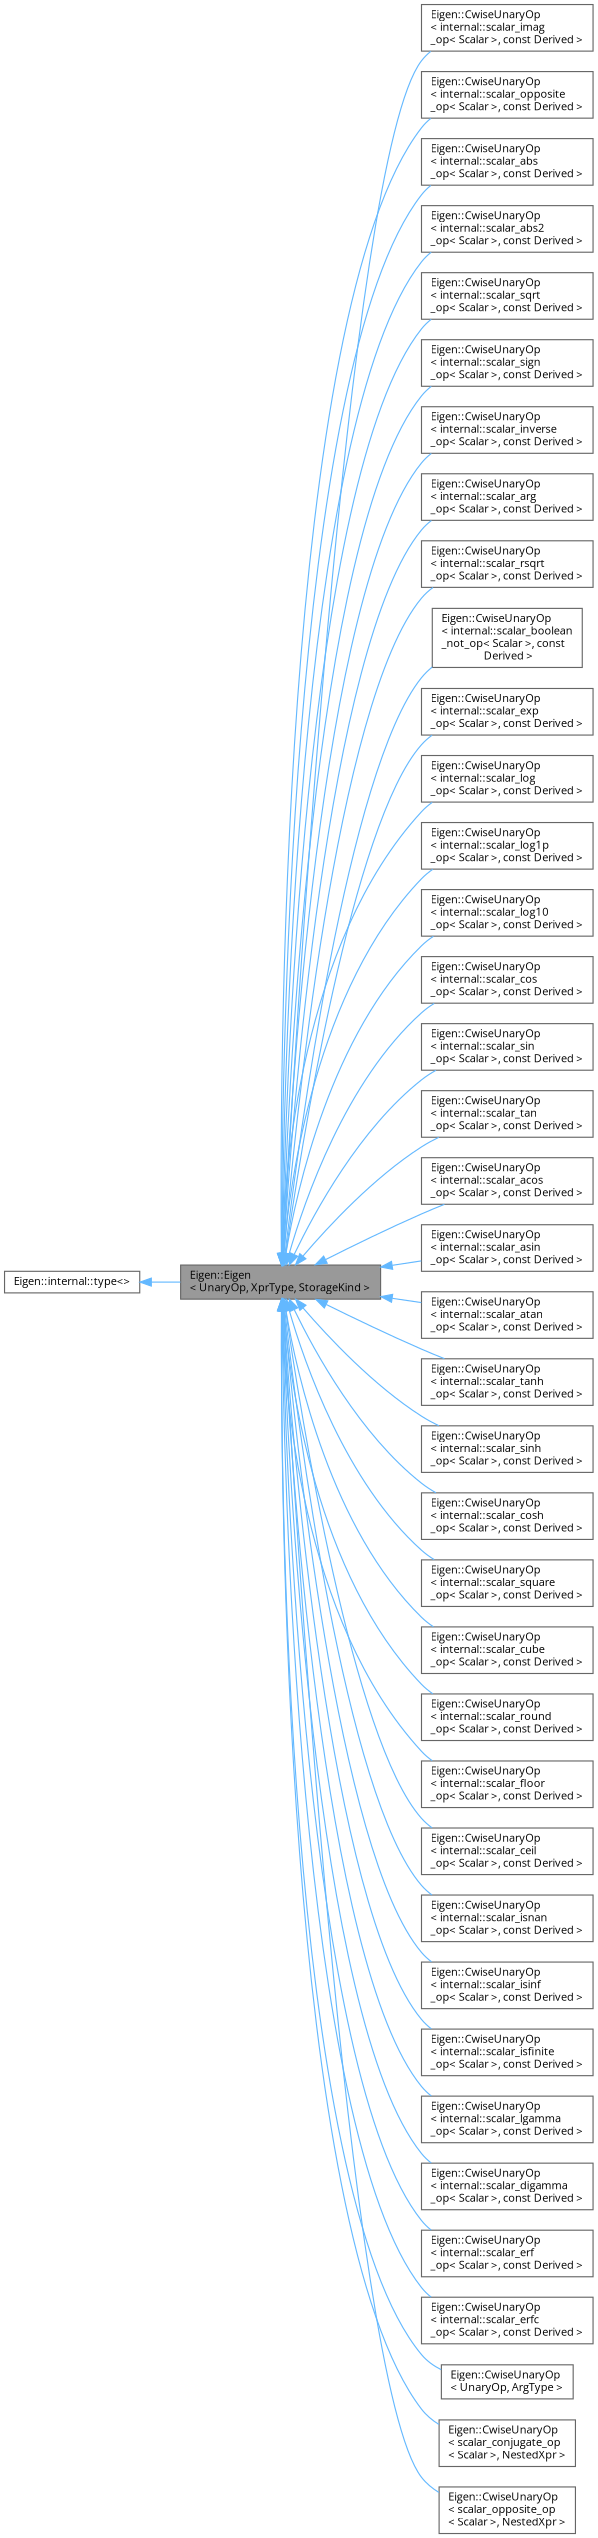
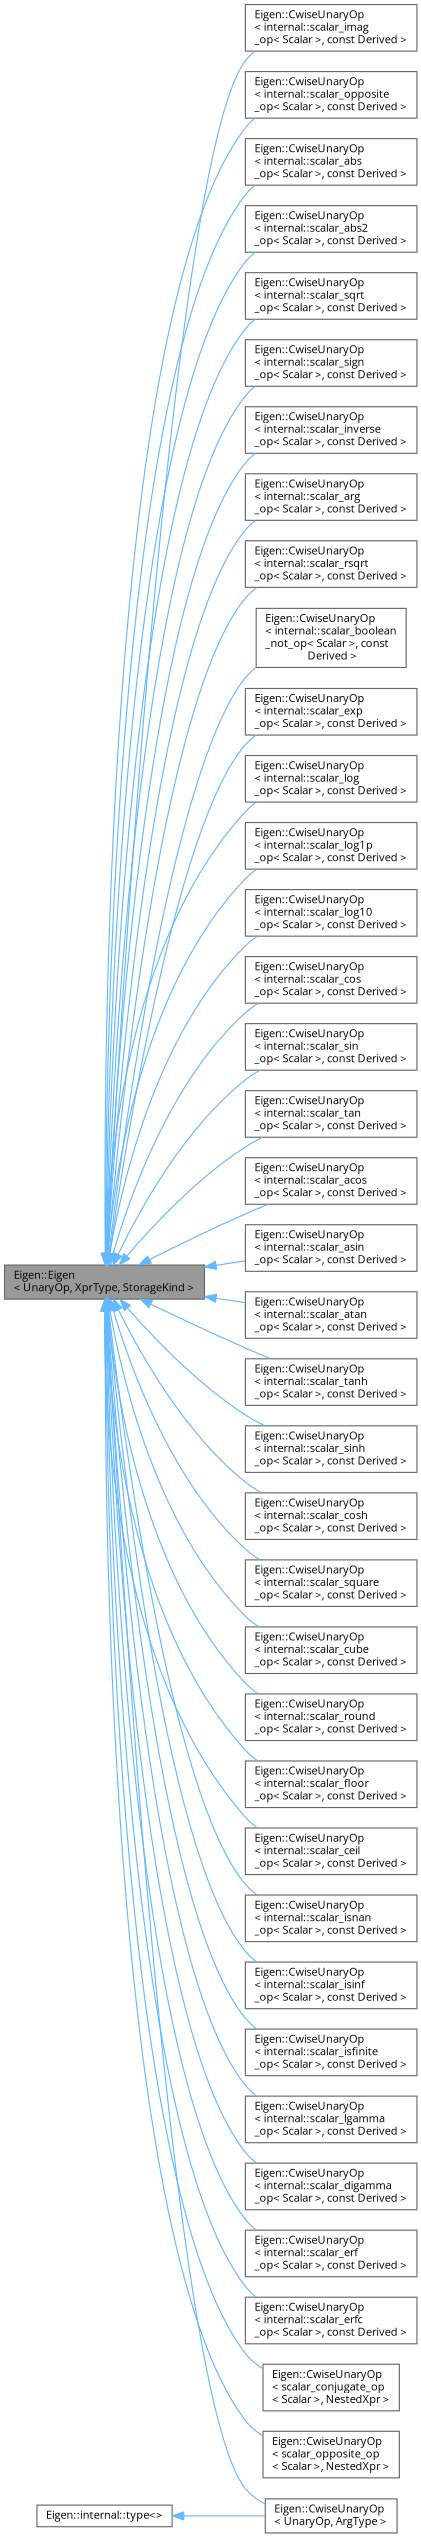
(166, 1282) -> (225, 2516)
